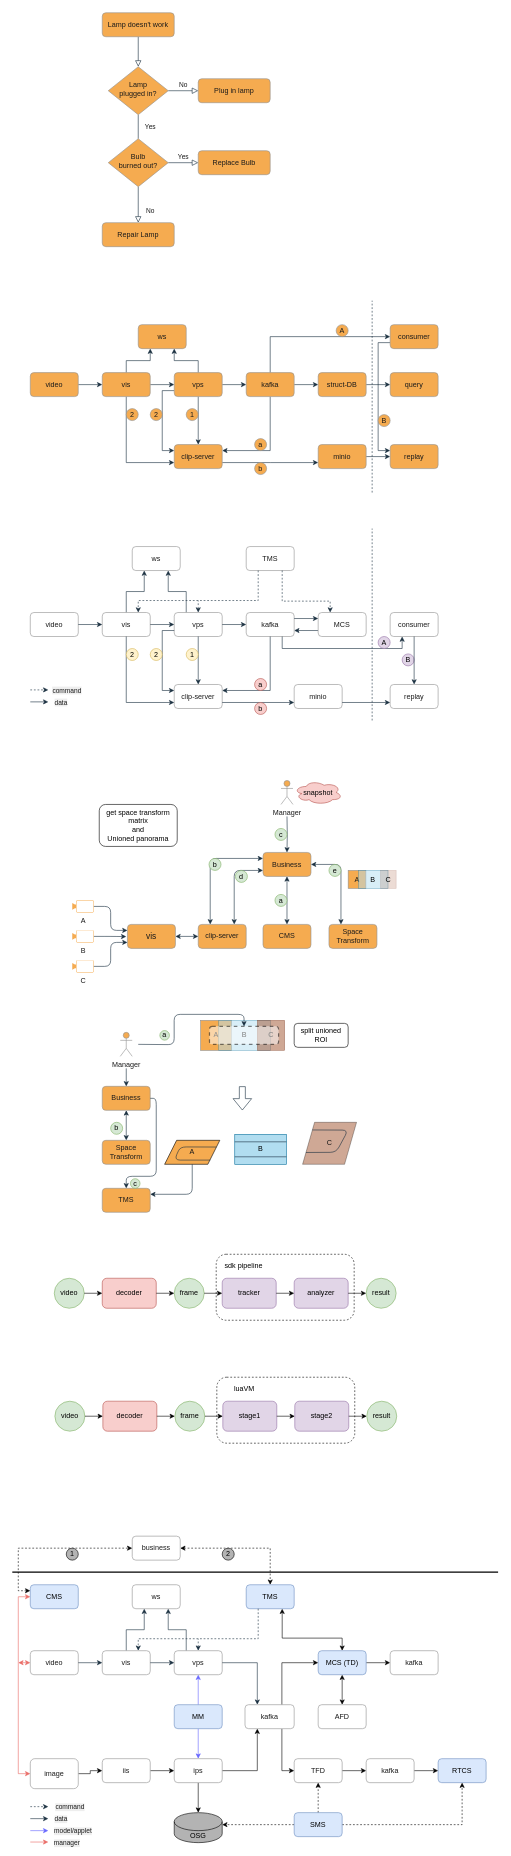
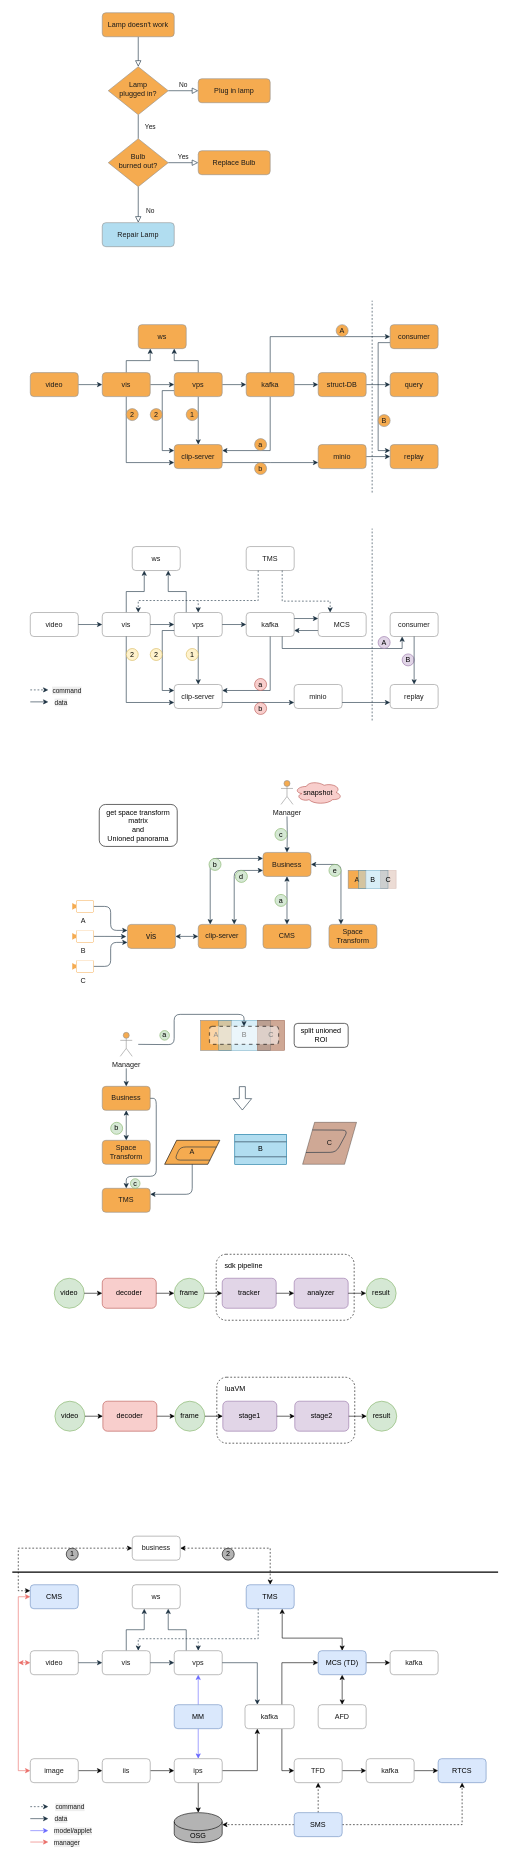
(138, 234) -> (138, 234)
(245, 1389) -> (236, 1389)
(54, 1774) -> (54, 1771)
